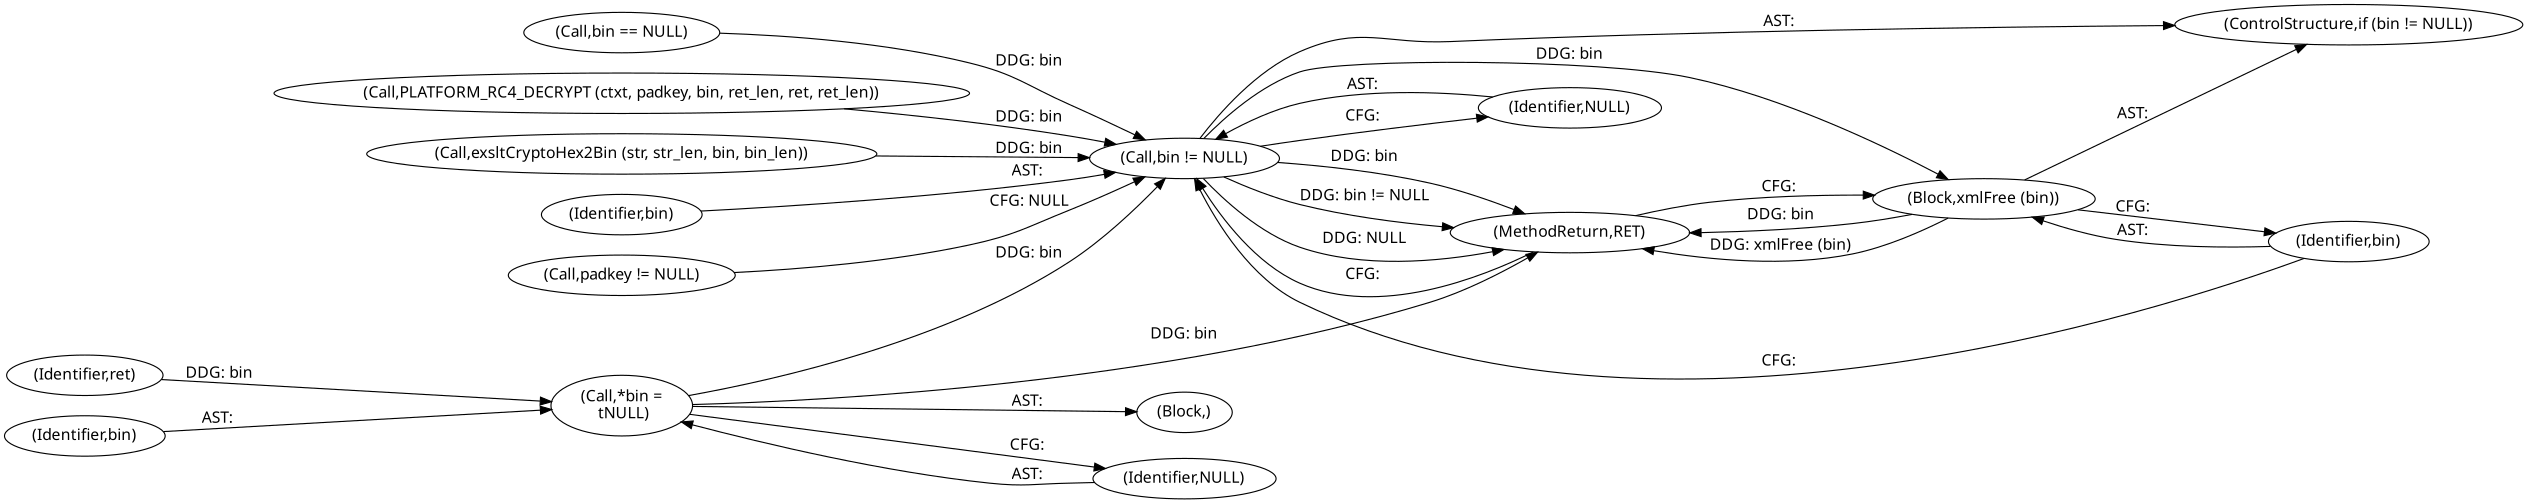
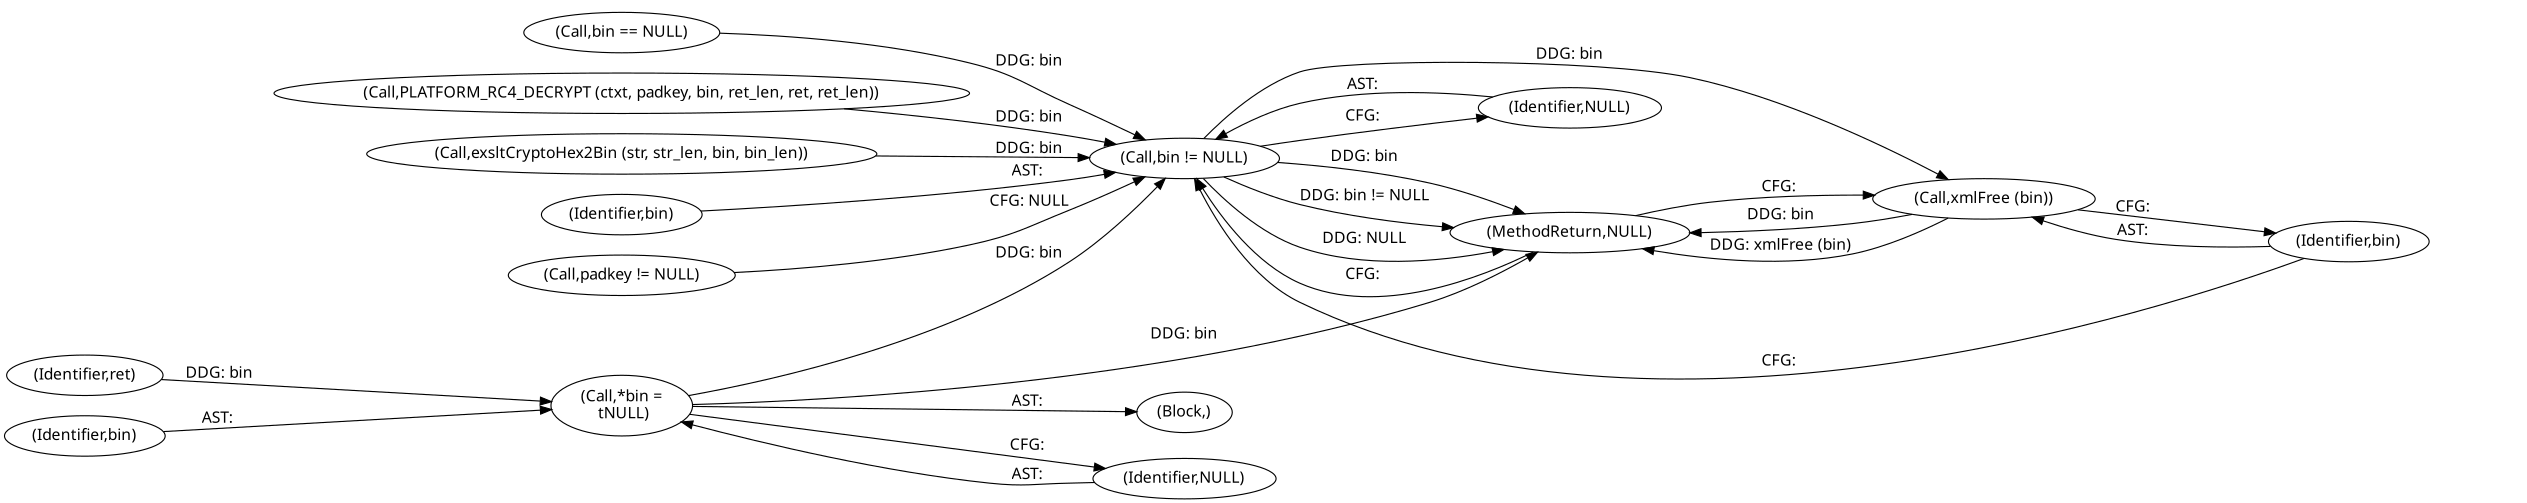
(2349, 25) -> none
(1984, 199) -> (1984, 199)
(1570, 233) -> (1570, 233)
